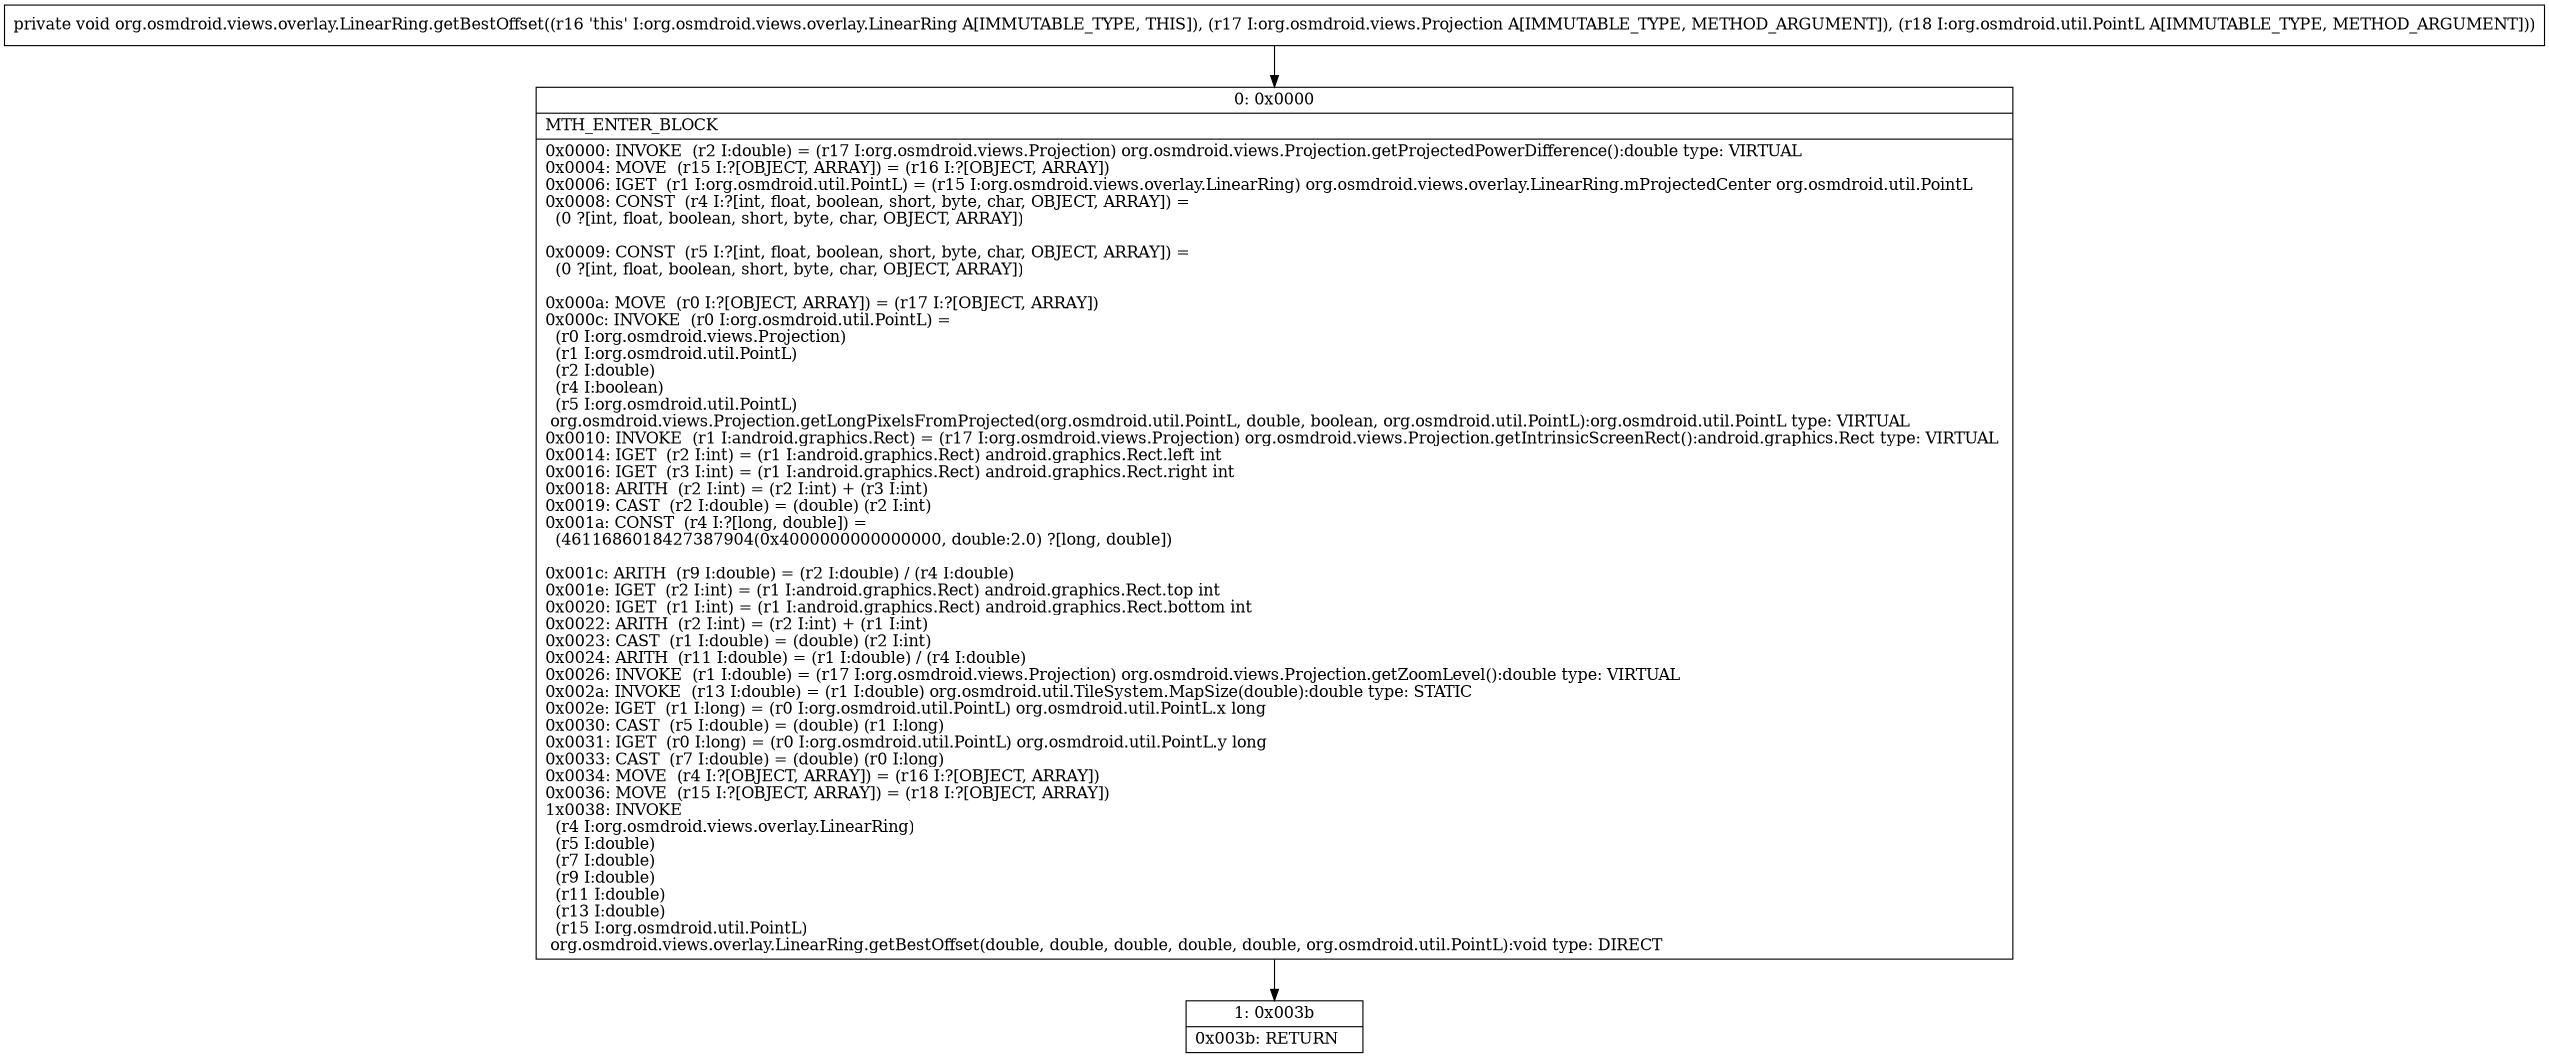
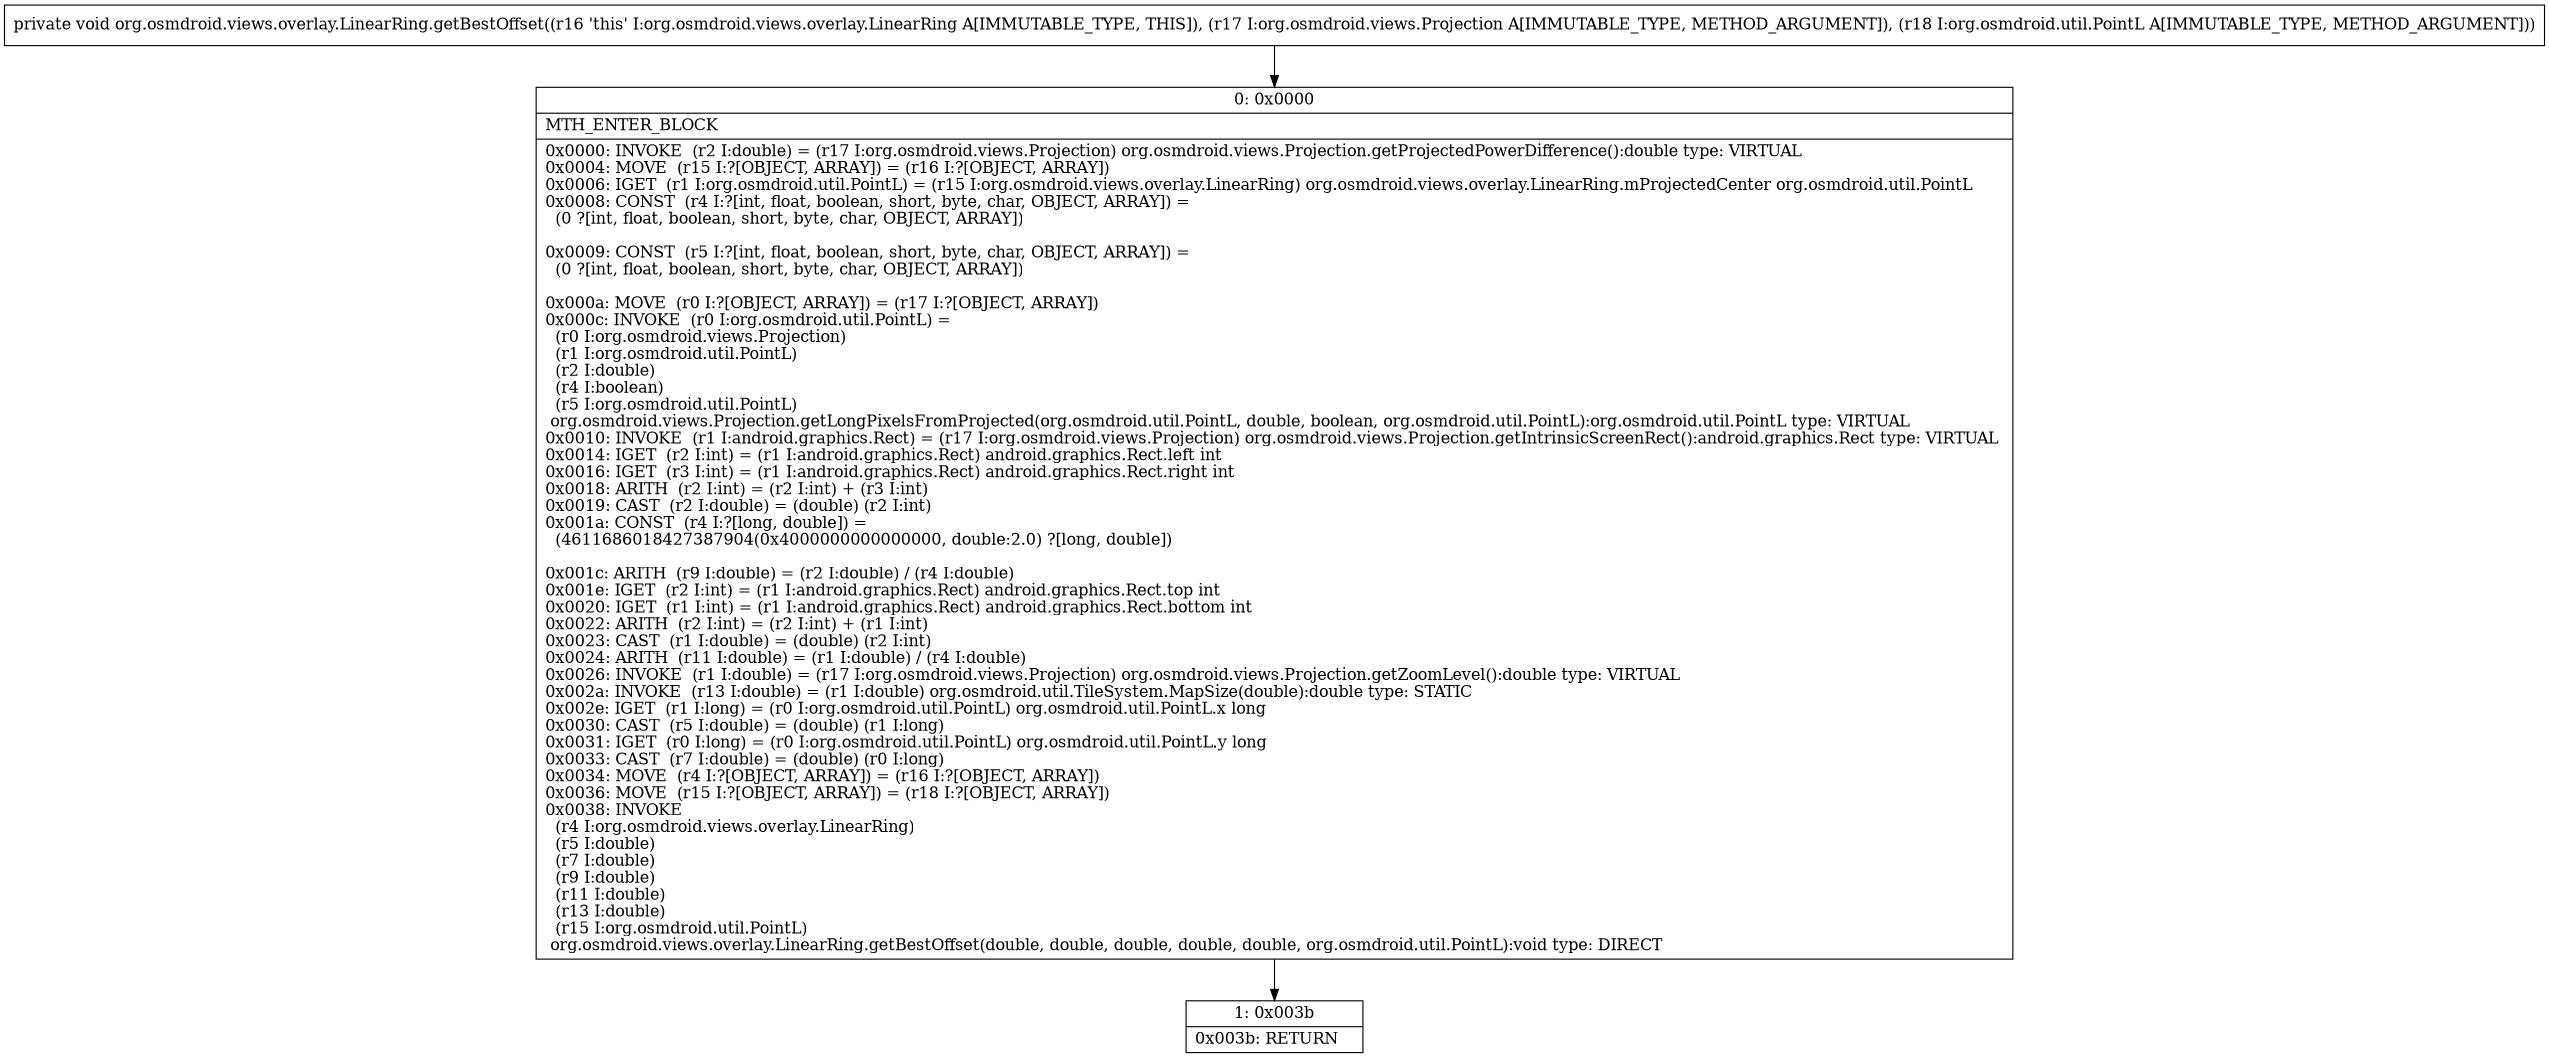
(619, 810) -> (619, 810)
